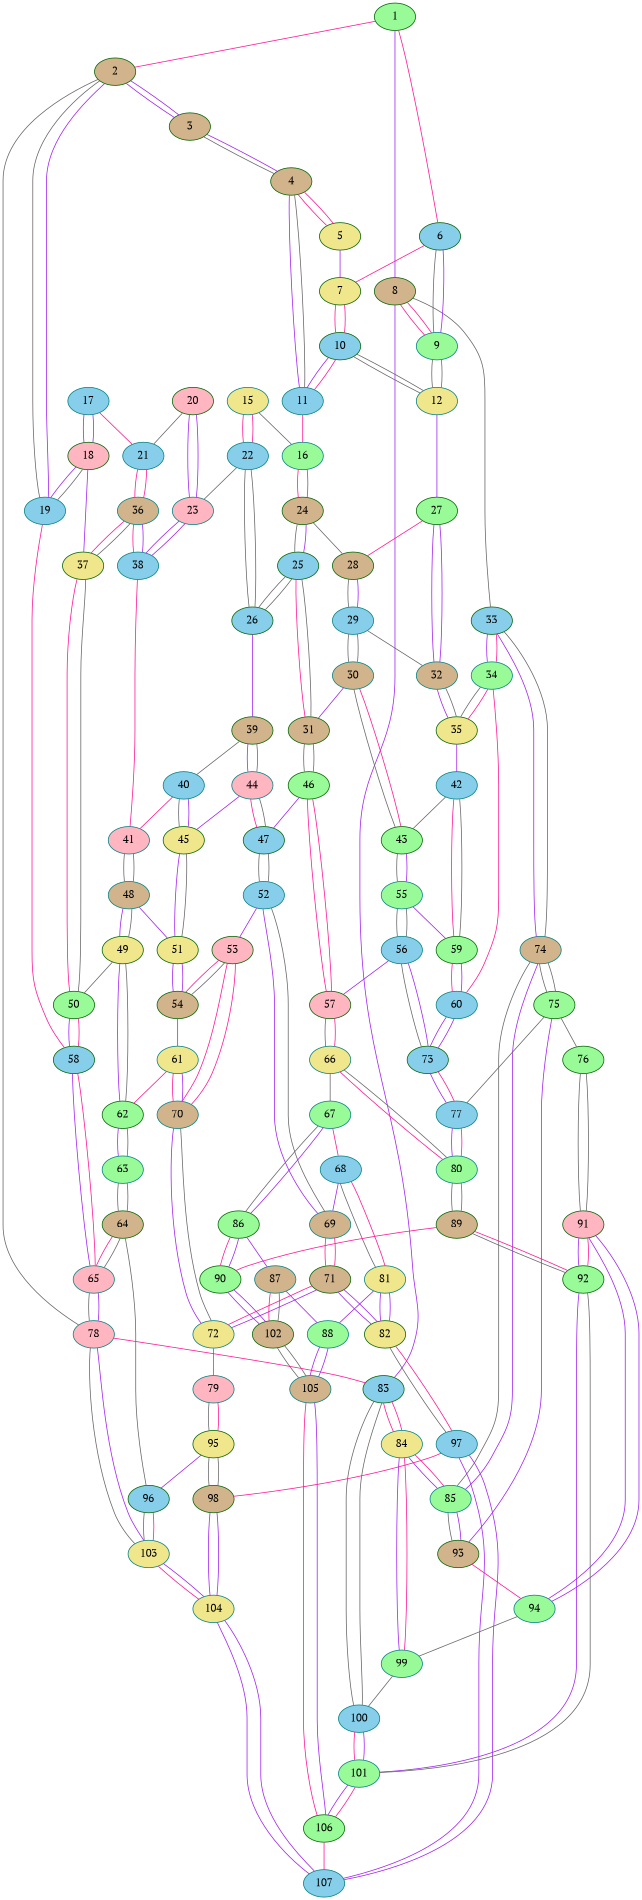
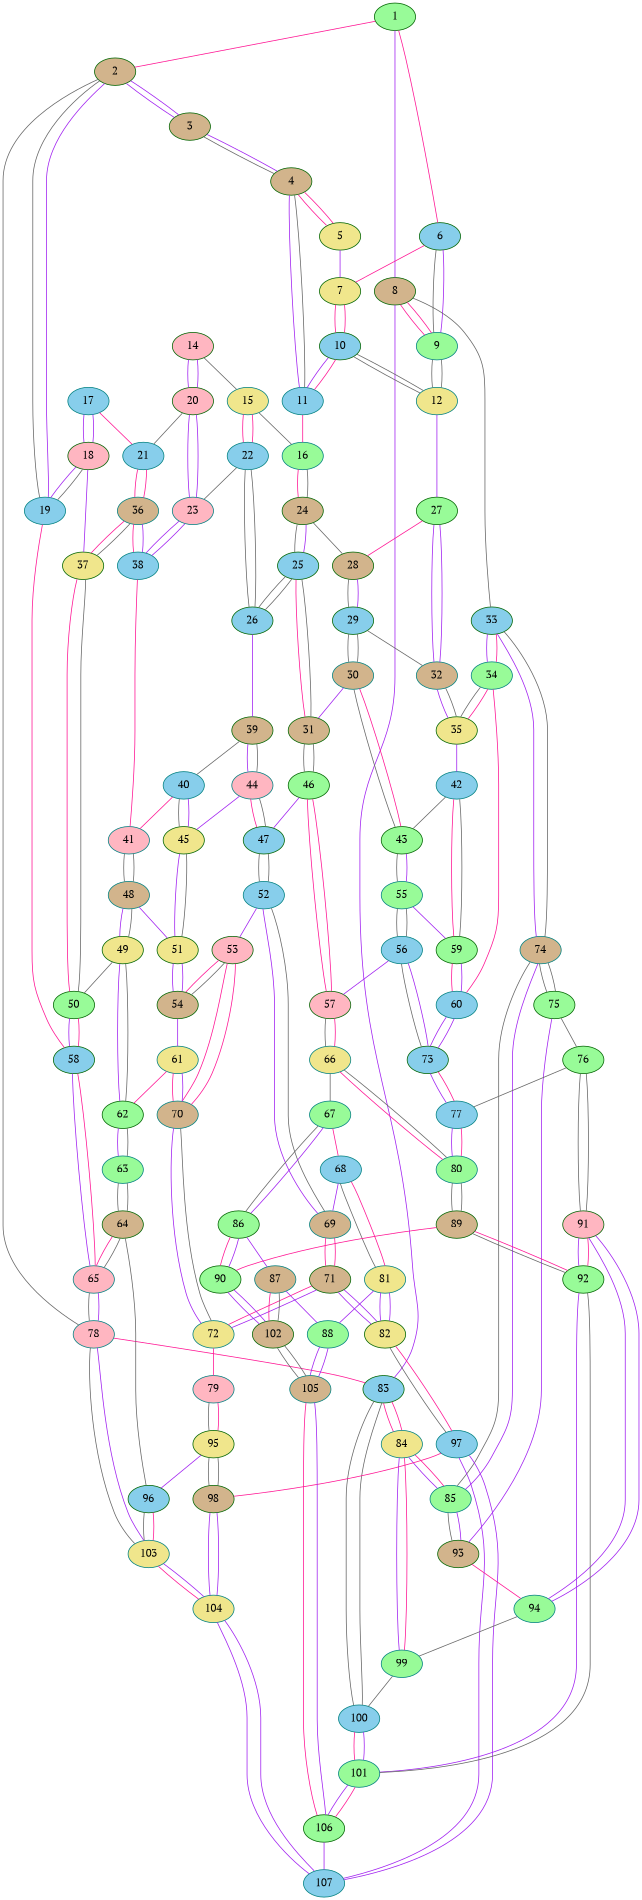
none -> (193, 346)
(353, 621) -> (353, 621)
(505, 1060) -> (520, 1087)
(324, 1856) -> (324, 1856)
